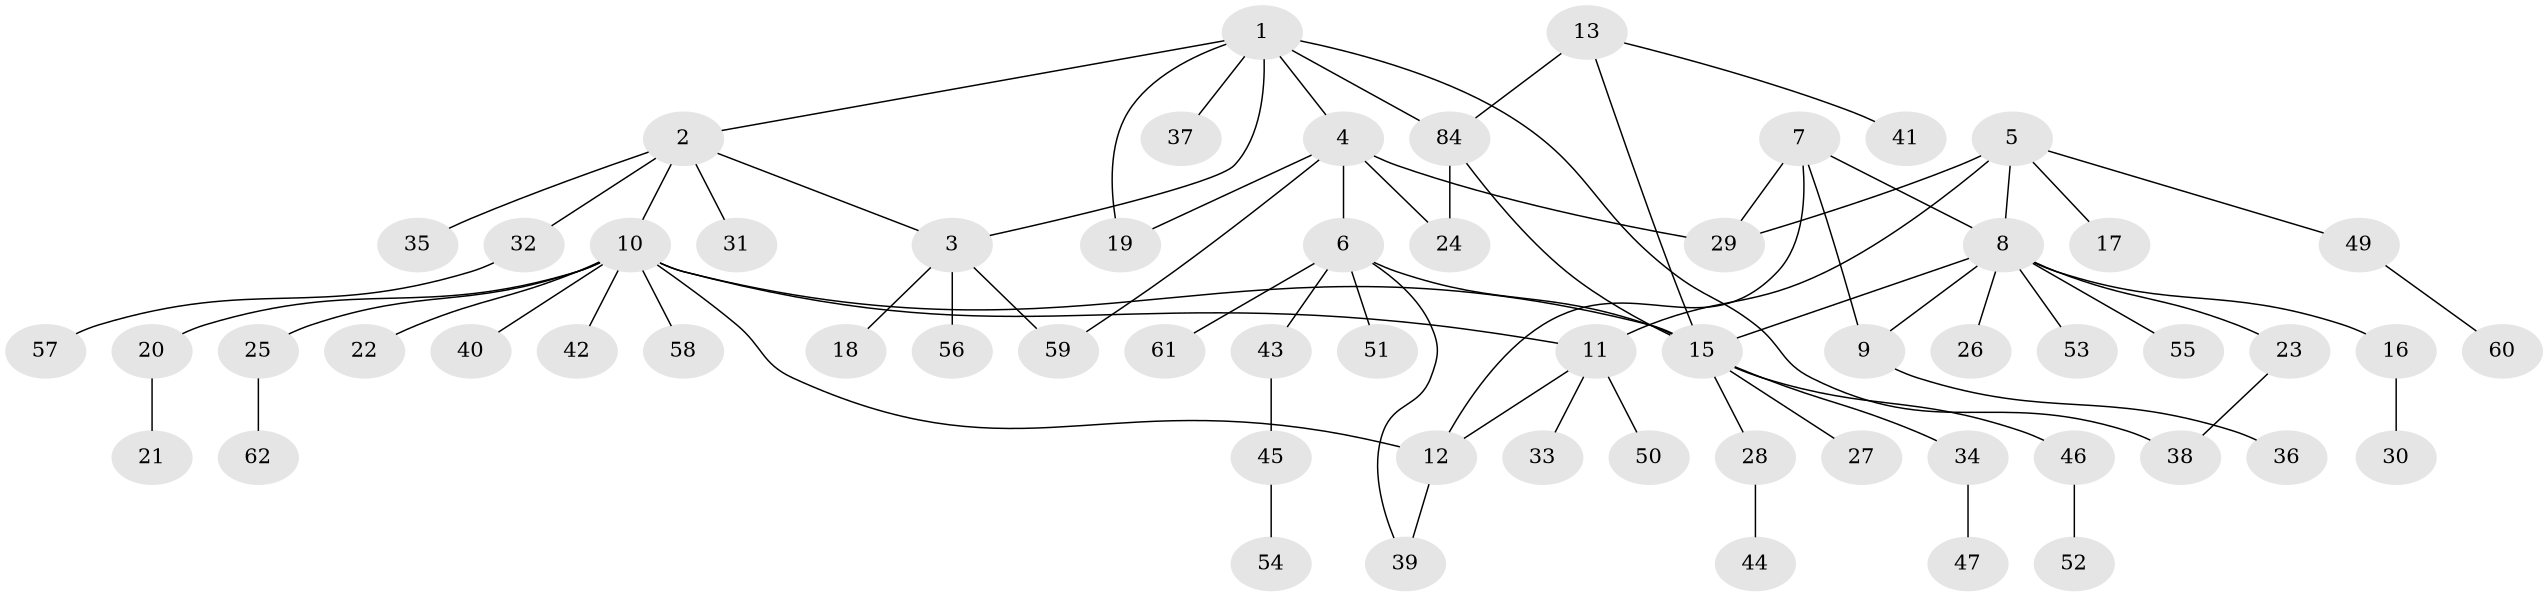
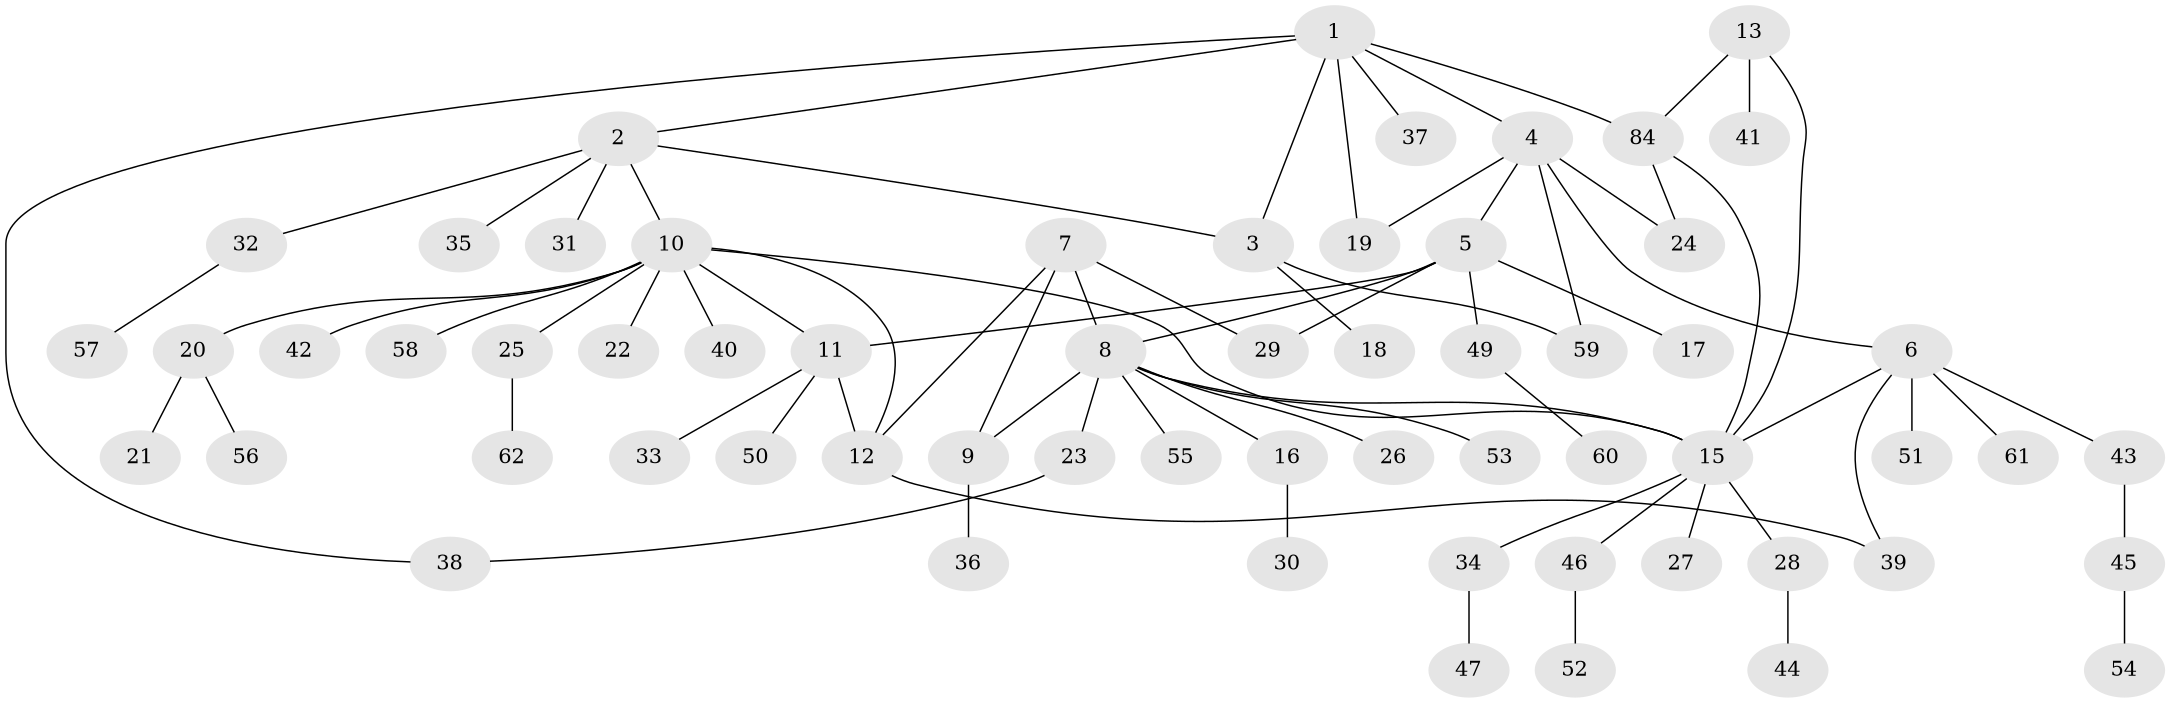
(1528, 204) -> (1499, 192)
(952, 298) -> (220, 405)
